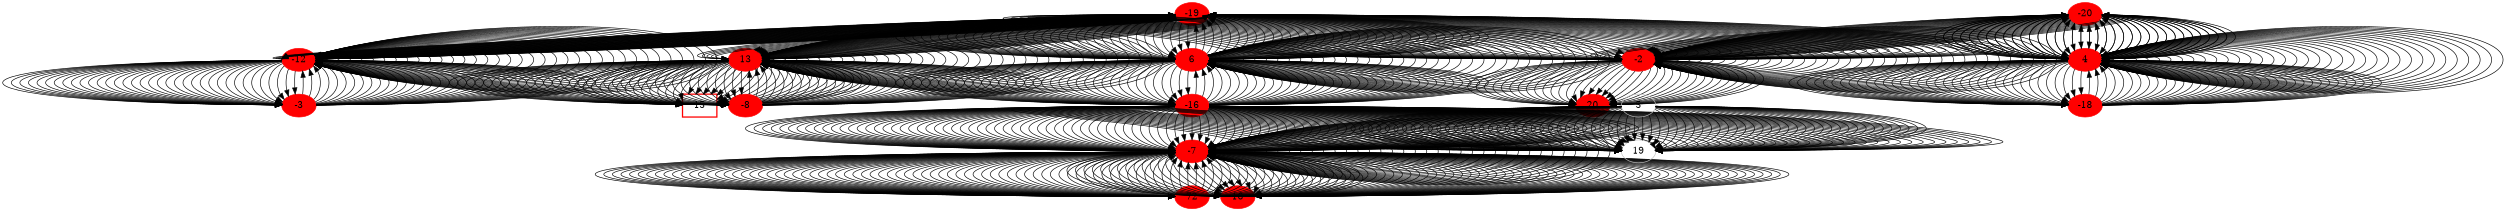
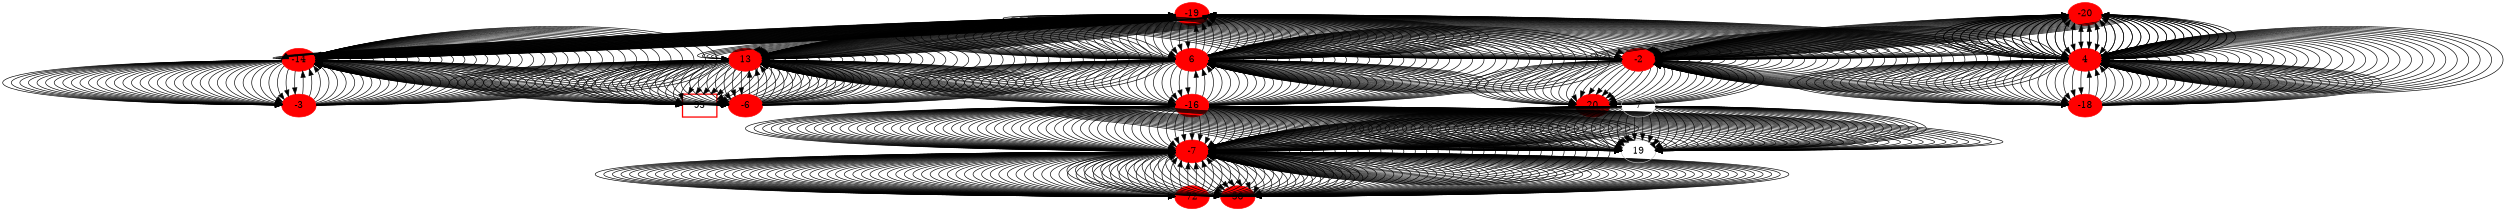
(299, 60) -> (299, 60)
(700, 106) -> (700, 106)
(745, 106) -> (745, 106)
(1639, 106) -> (1639, 106)
(1238, 197) -> (1238, 197)
